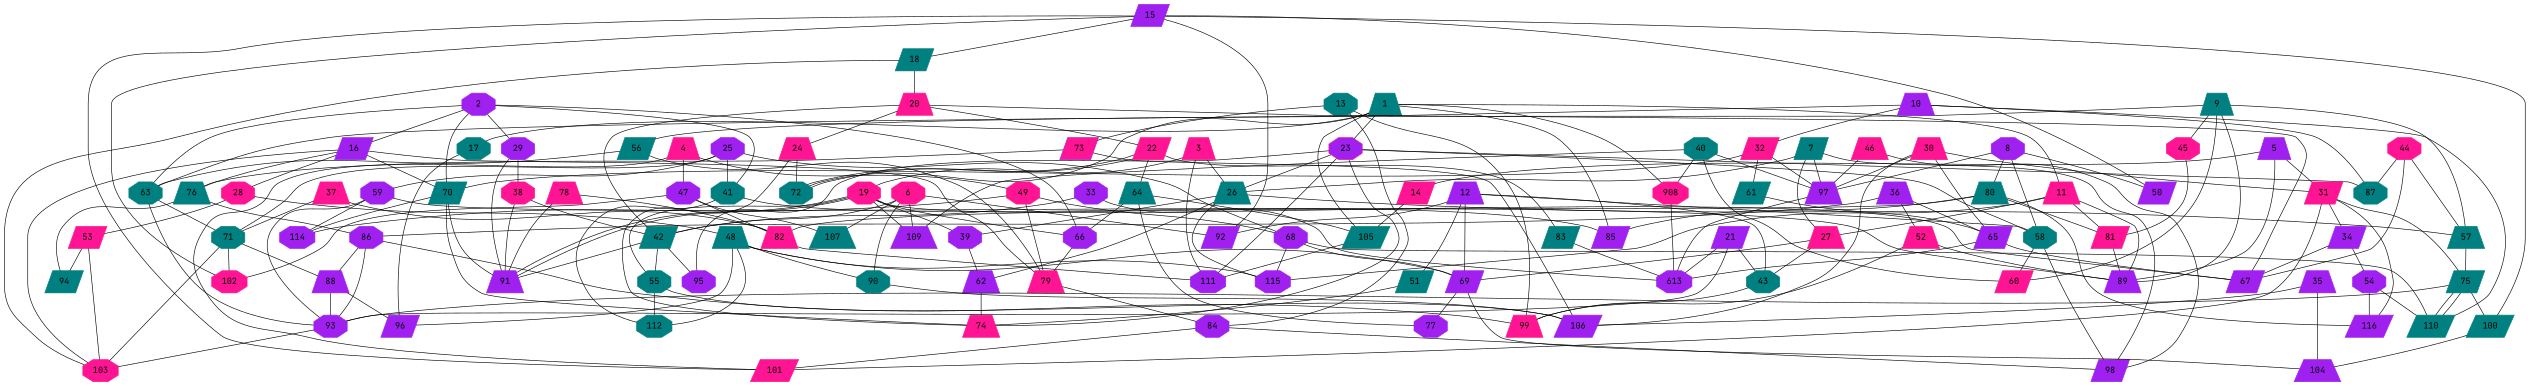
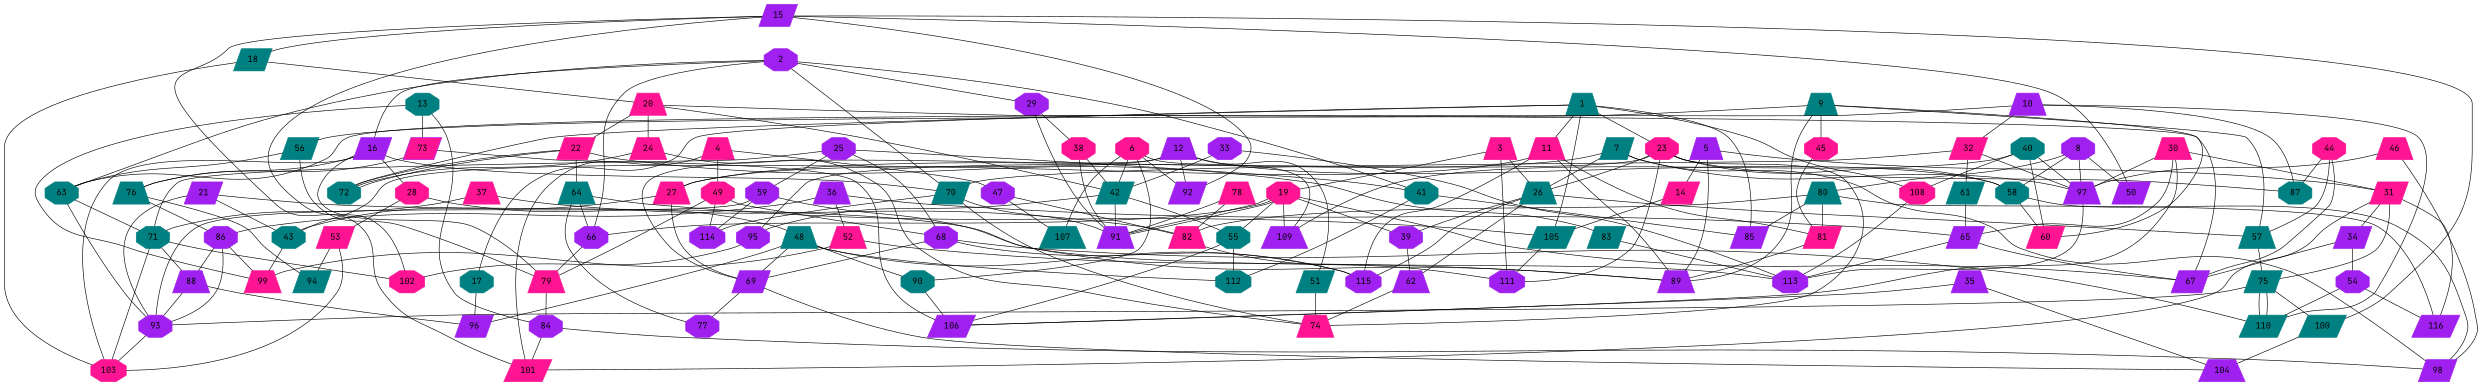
(1346, 149) -> (1662, 149)
(1671, 193) -> (1917, 193)
(384, 216) -> (551, 264)
(1674, 282) -> (1790, 282)
